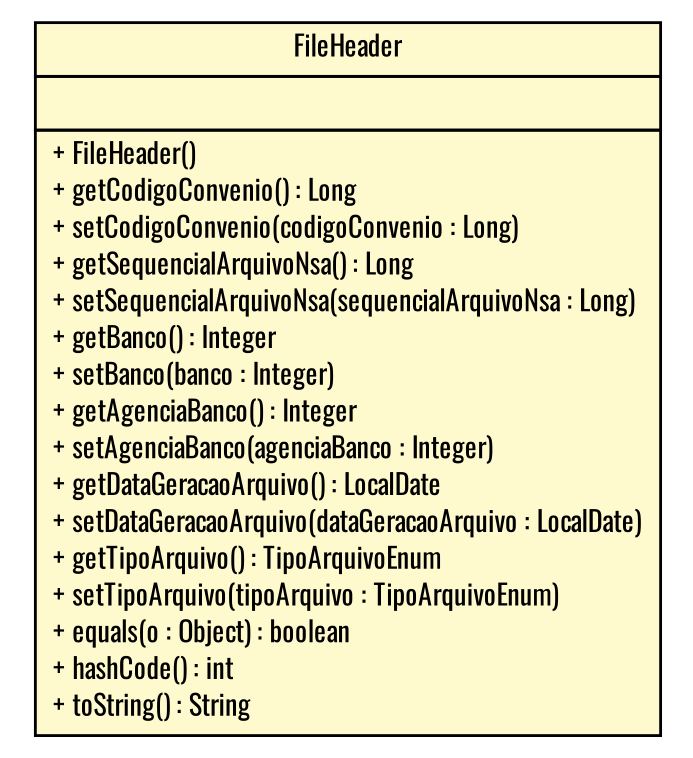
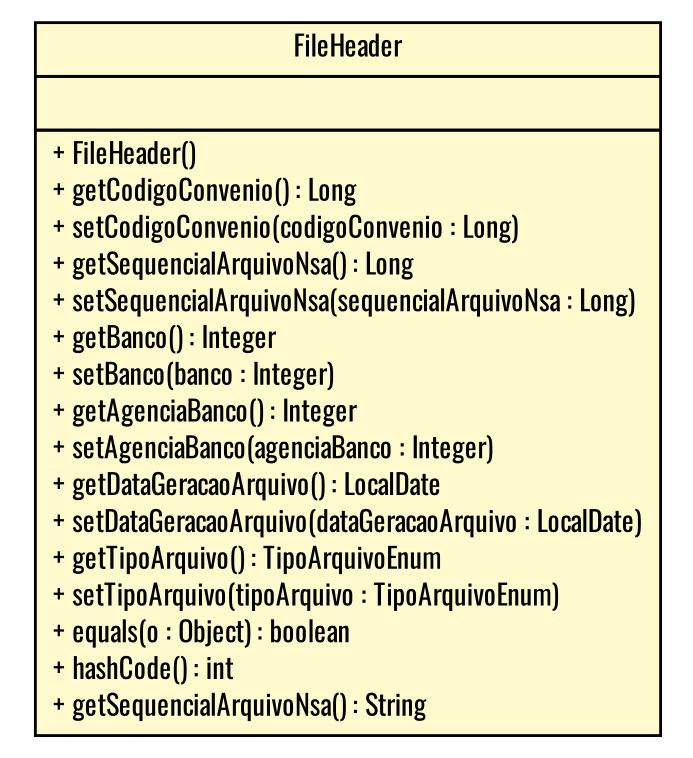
(153, 707) -> (240, 707)
